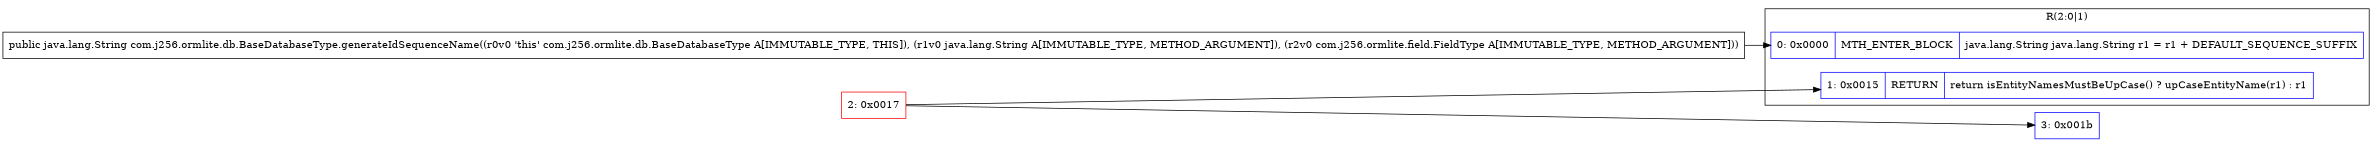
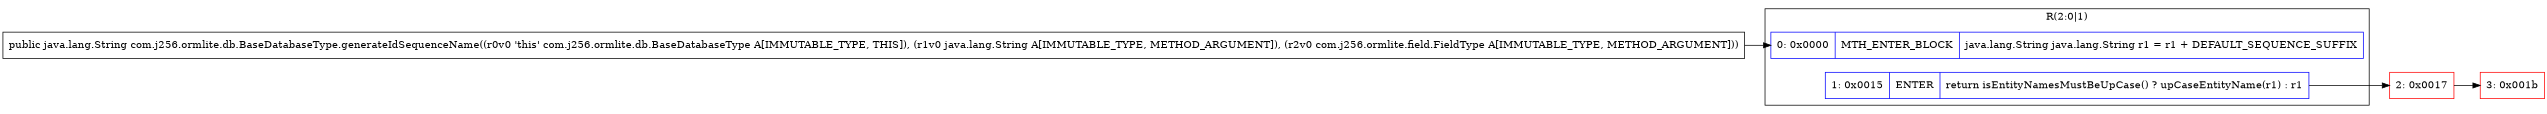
(1915, 85) -> (1915, 85)
(1360, 97) -> (2346, 85)
(2067, 126) -> (2512, 85)
